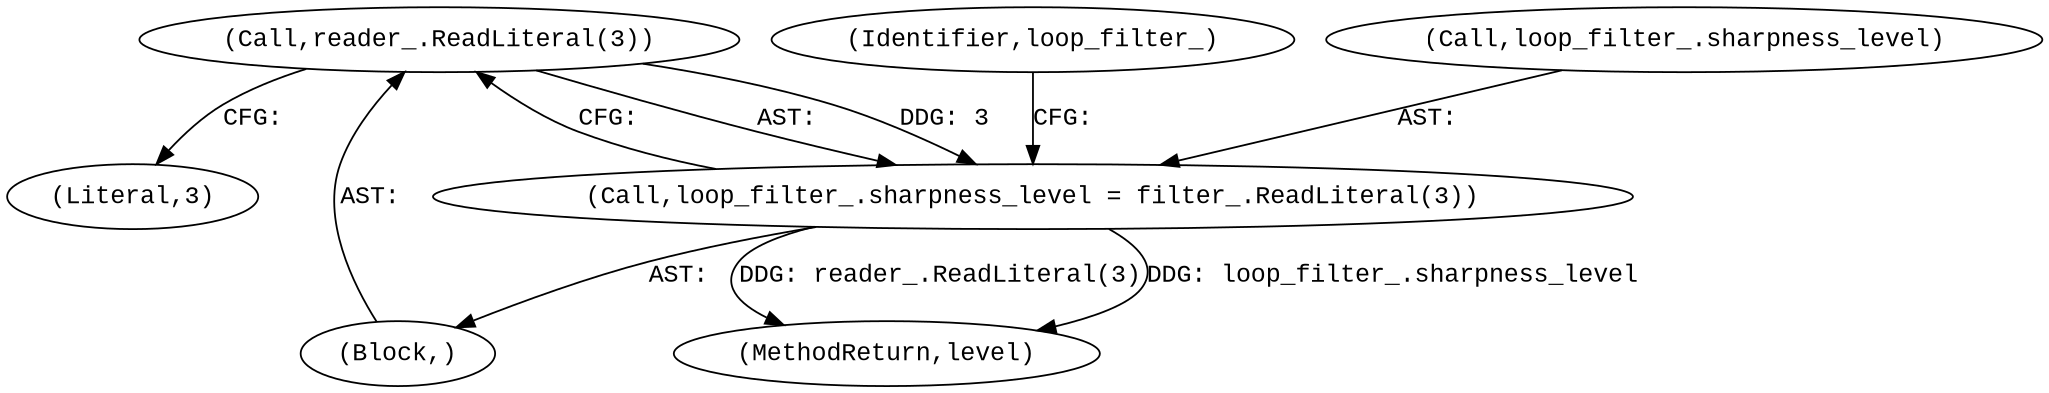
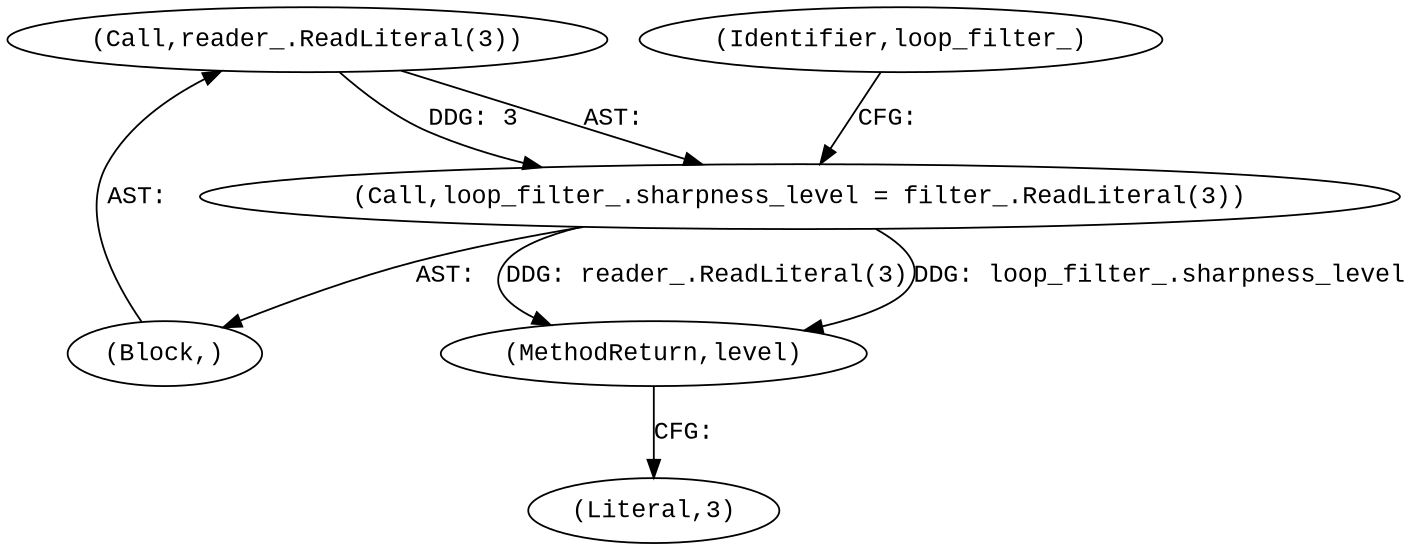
(1684, 40) -> none
(232, 100) -> (654, 423)
(598, 139) -> none
